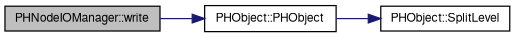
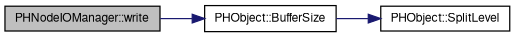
(270, 19) -> (270, 19)
